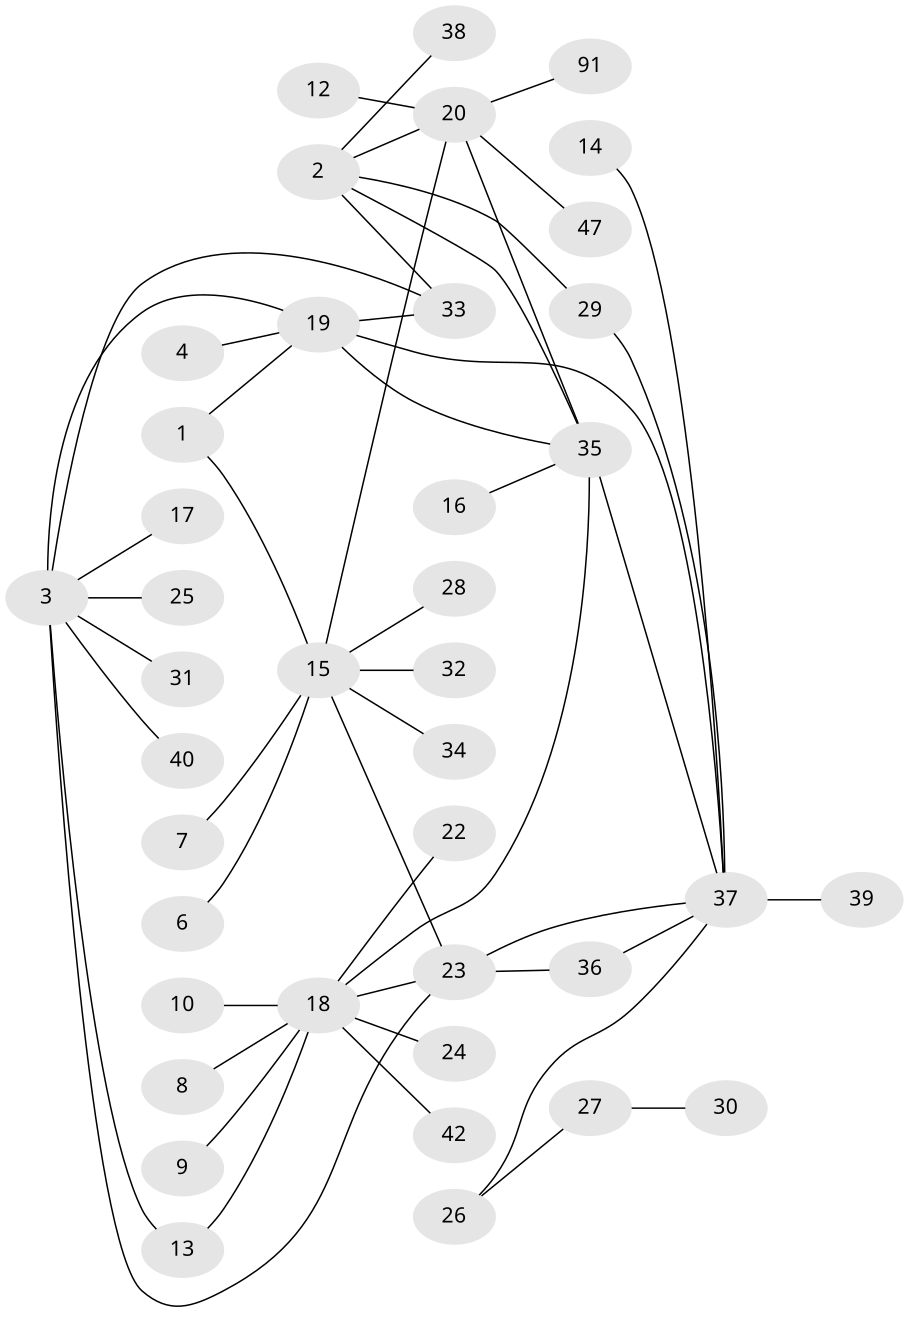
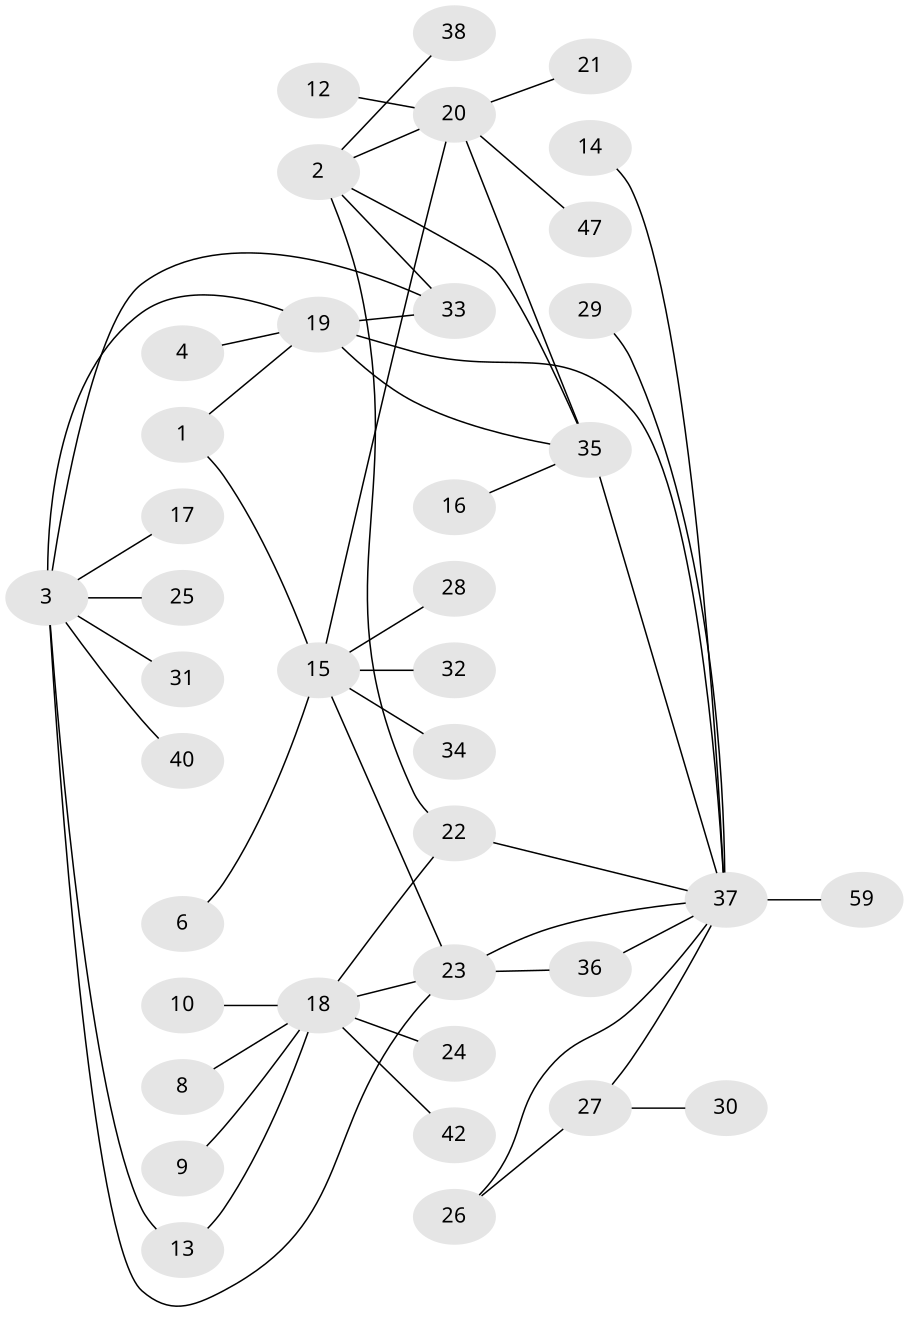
(590, 66) -> (590, 66)
(475, 210) -> (372, 508)
(544, 773) -> none
(183, 842) -> none
none -> (590, 867)
(862, 900) -> (862, 900)
none -> (665, 1007)
